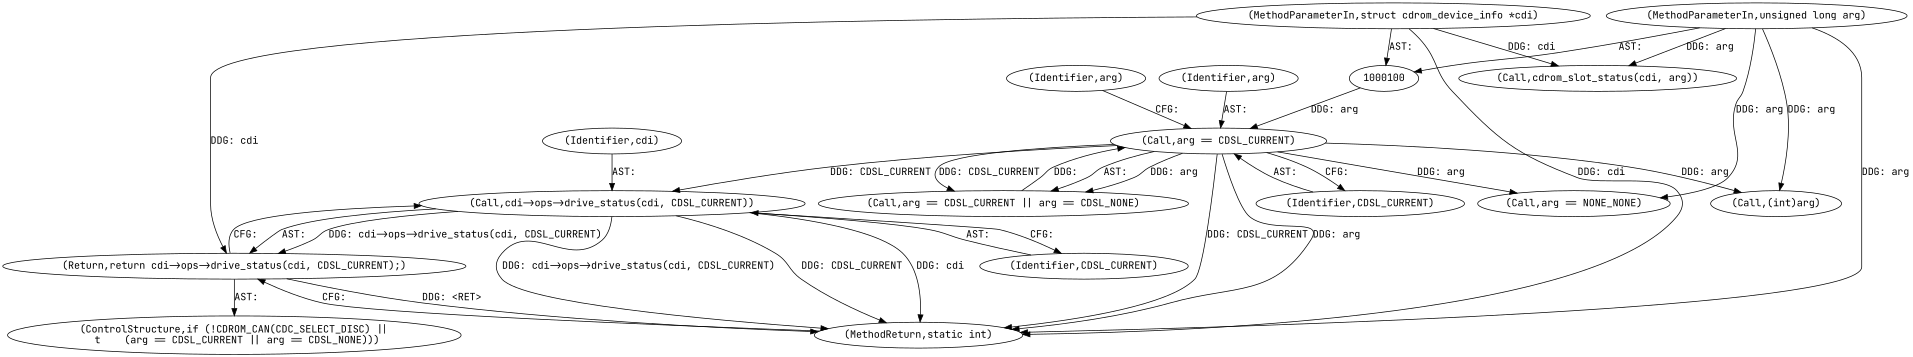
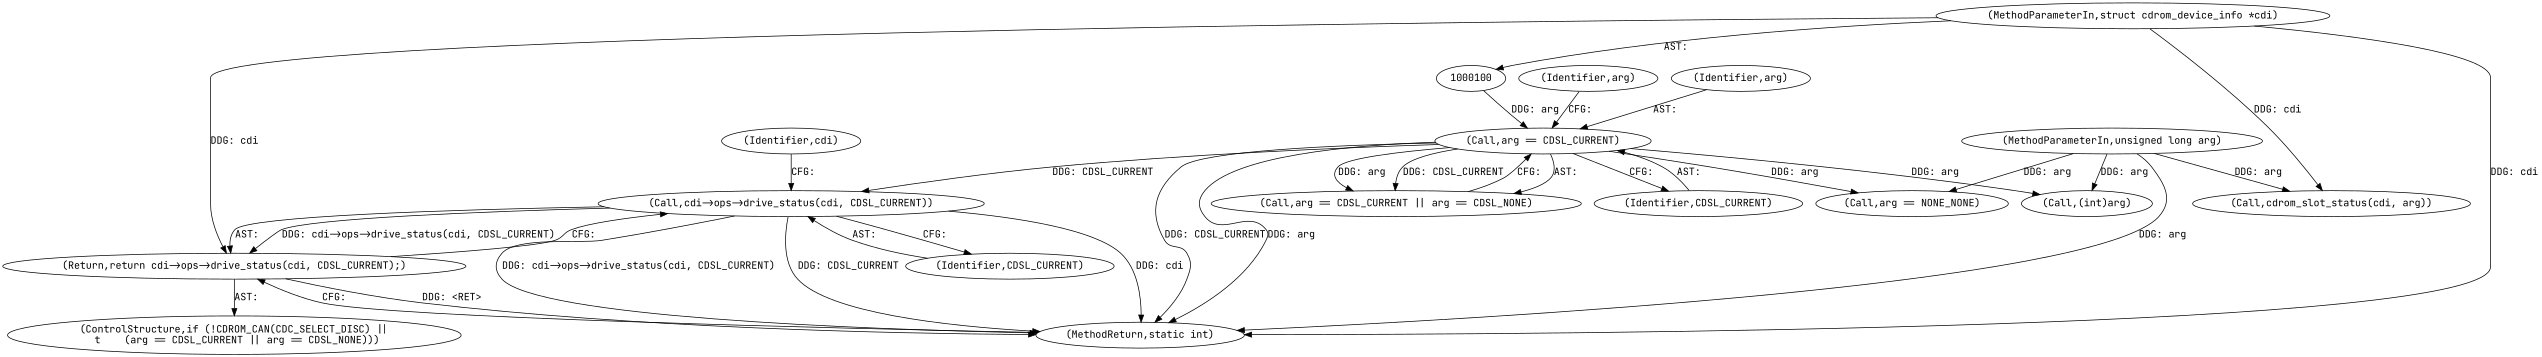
(1561, 52) -> none
(627, 172) -> (806, 172)
(1069, 172) -> (1532, 172)
